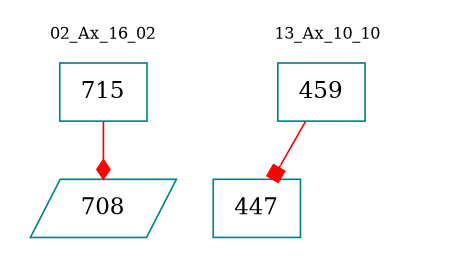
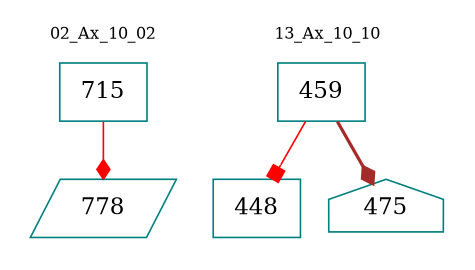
(103, 35) -> (103, 35)
(103, 208) -> (103, 208)
(257, 208) -> (257, 208)
none -> (386, 208)
